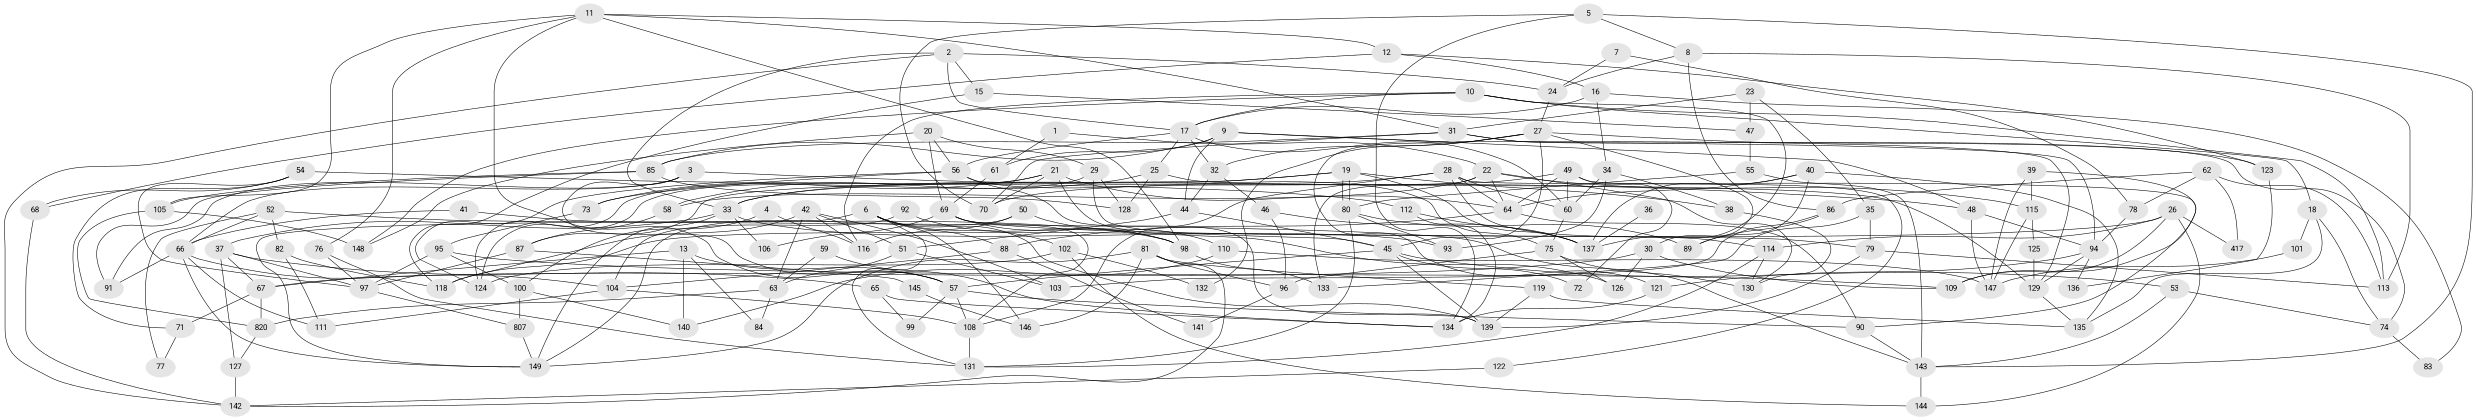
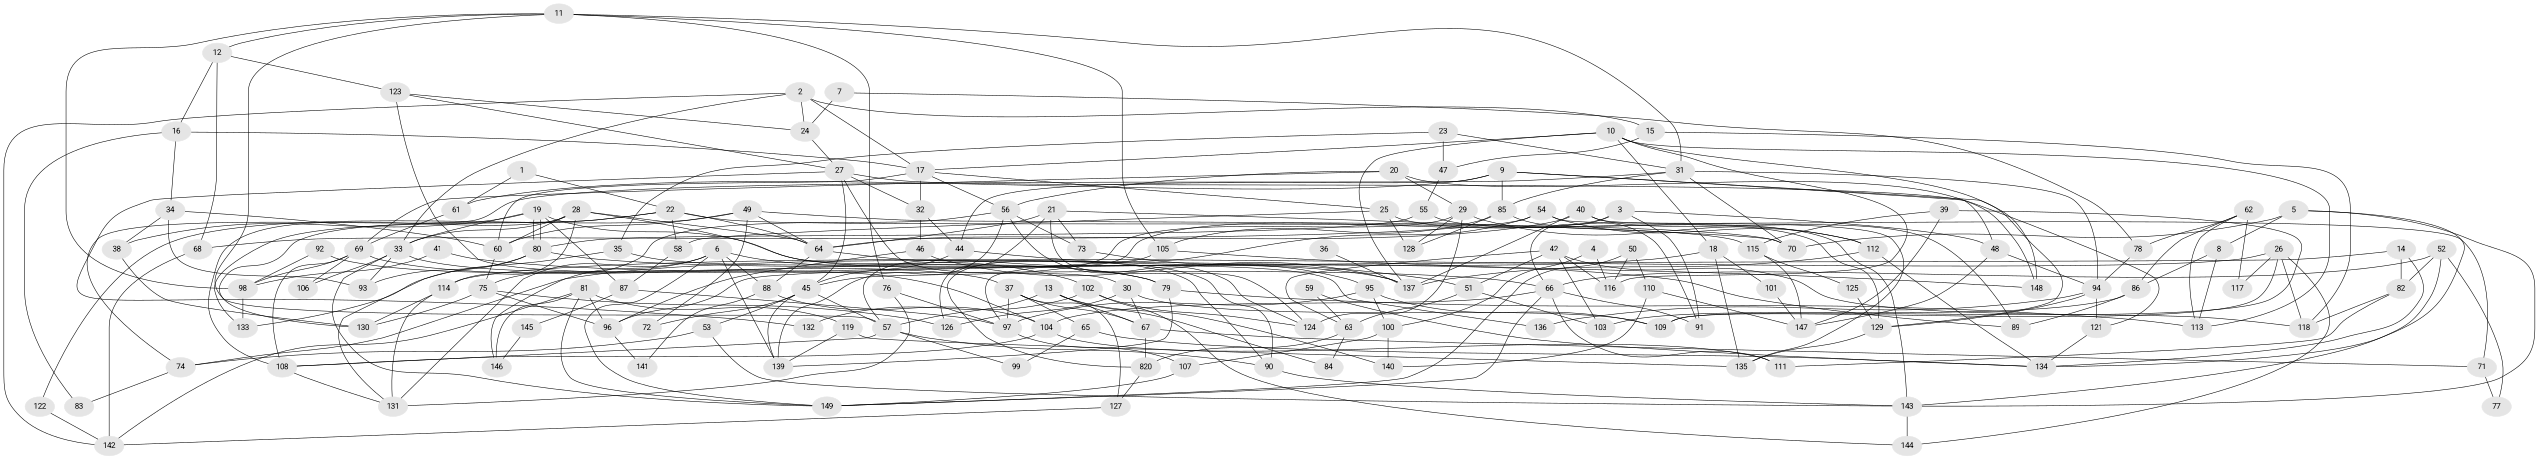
(1613, 71) -> (600, 112)
none -> (1619, 234)
(2237, 249) -> (2237, 289)
none -> (2401, 249)
(520, 328) -> (1185, 367)
